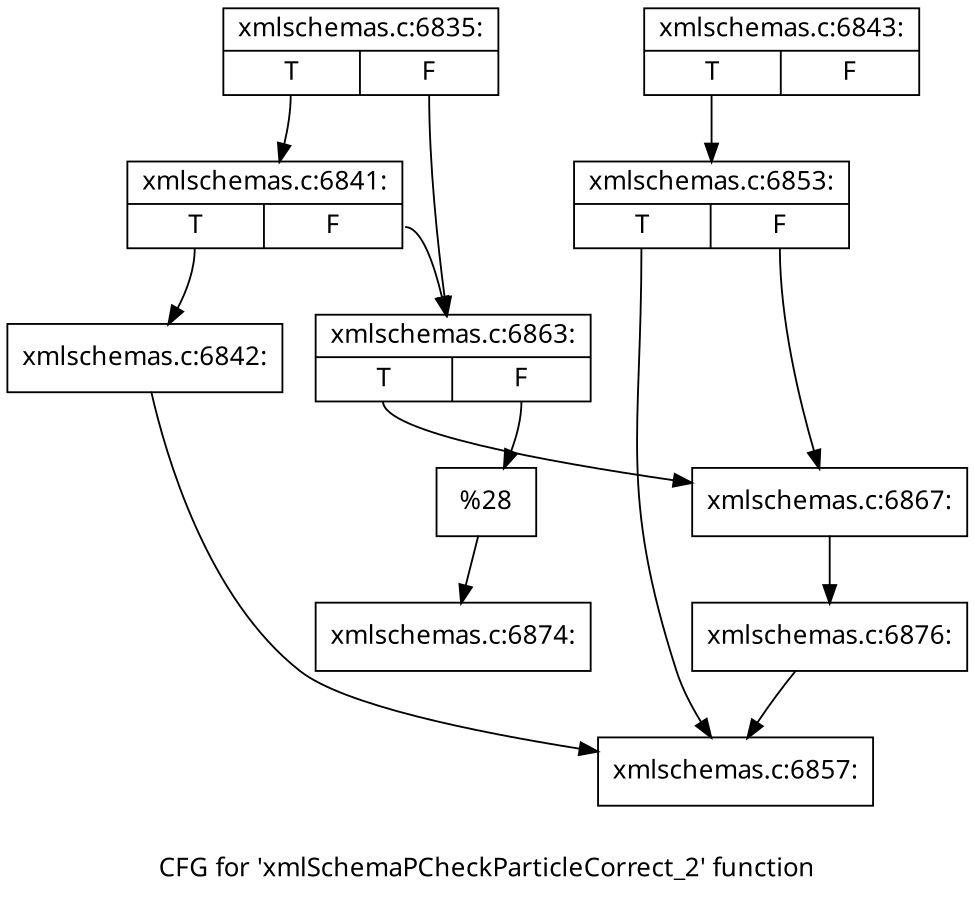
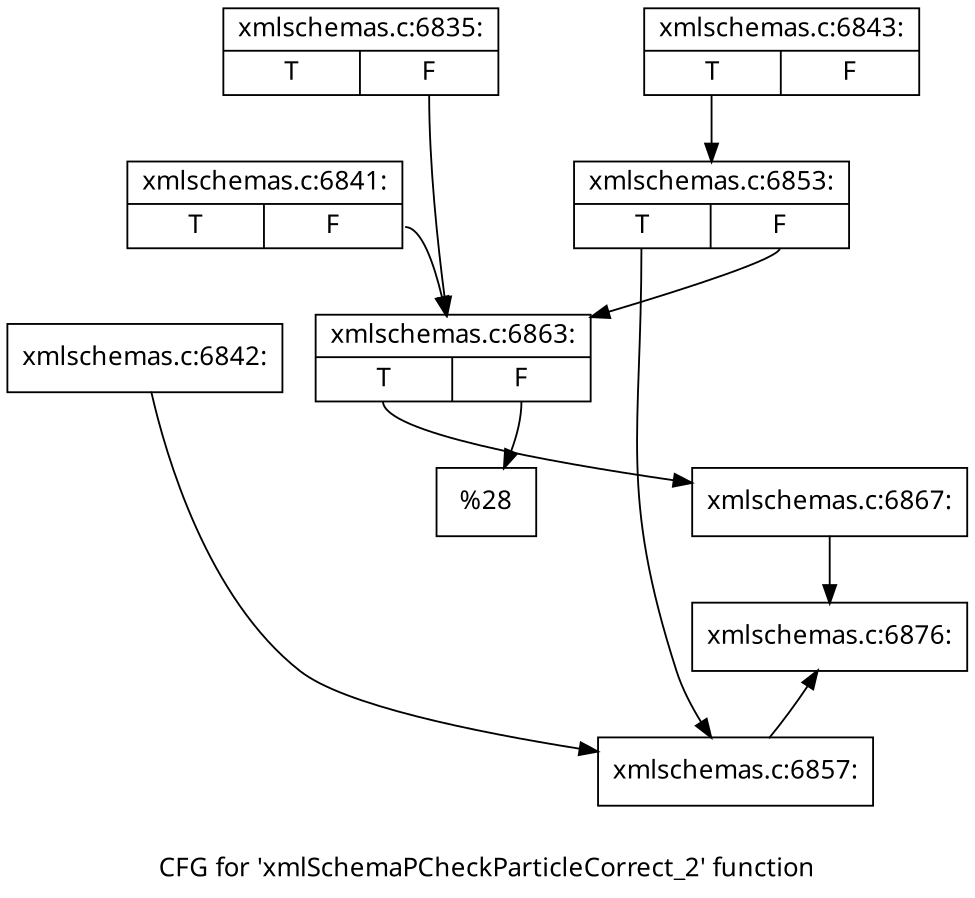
(289, 120) -> none
(190, 279) -> none
(790, 351) -> (696, 284)
(453, 637) -> none
(776, 696) -> (789, 713)
